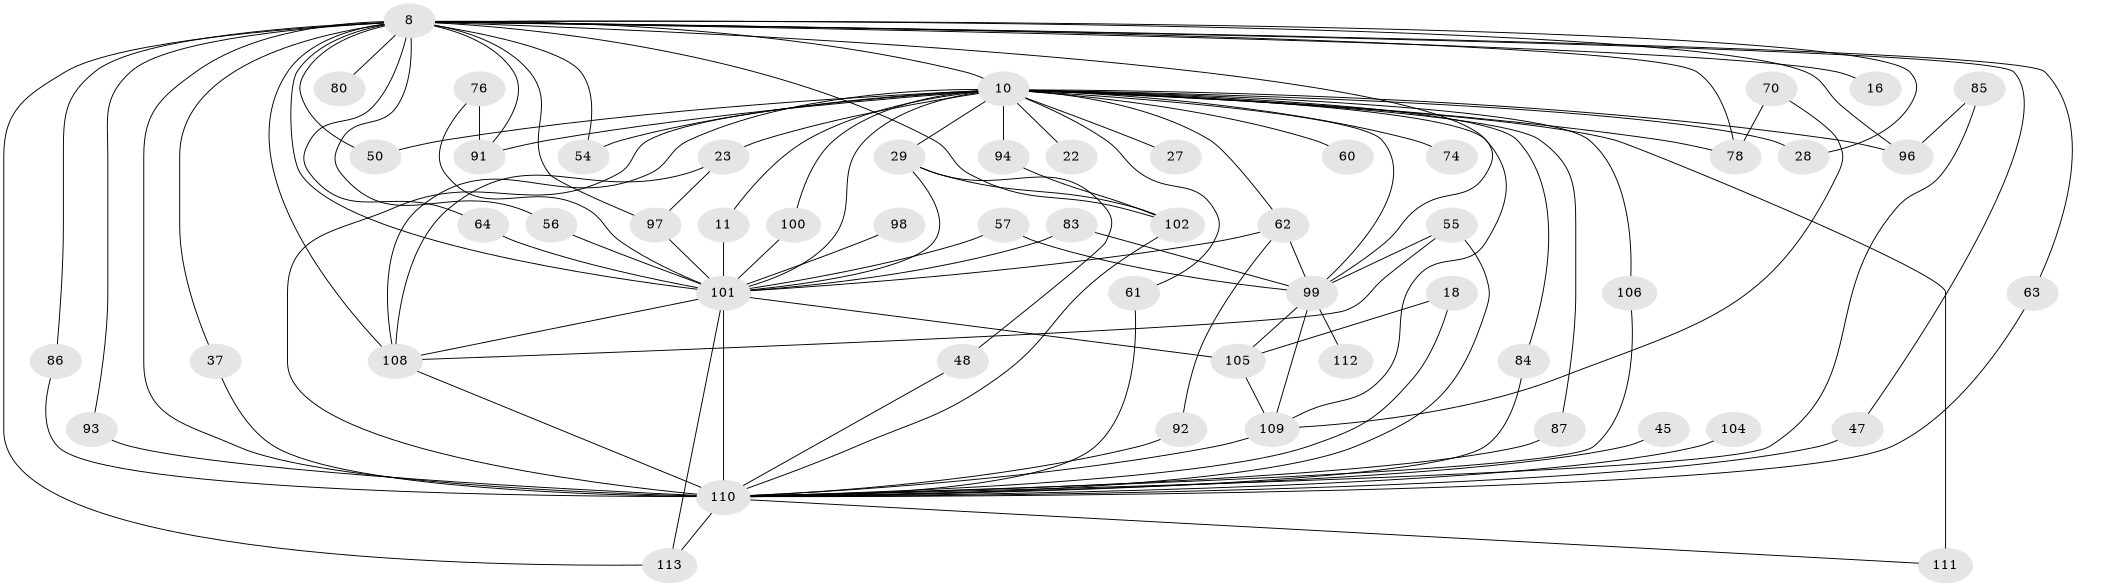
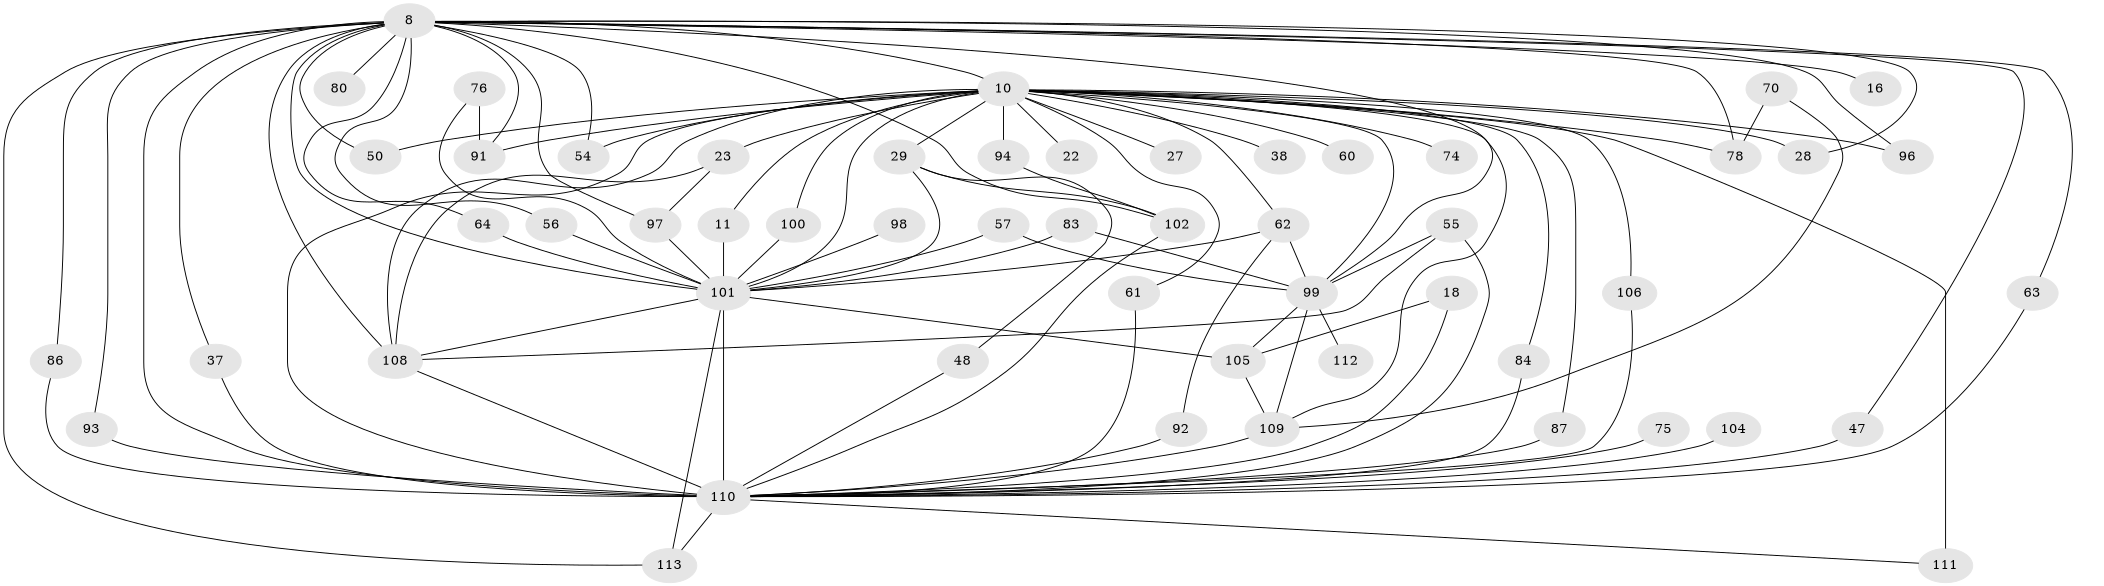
(1980, 89) -> none
none -> (1280, 157)
(1664, 429) -> (1664, 429)
